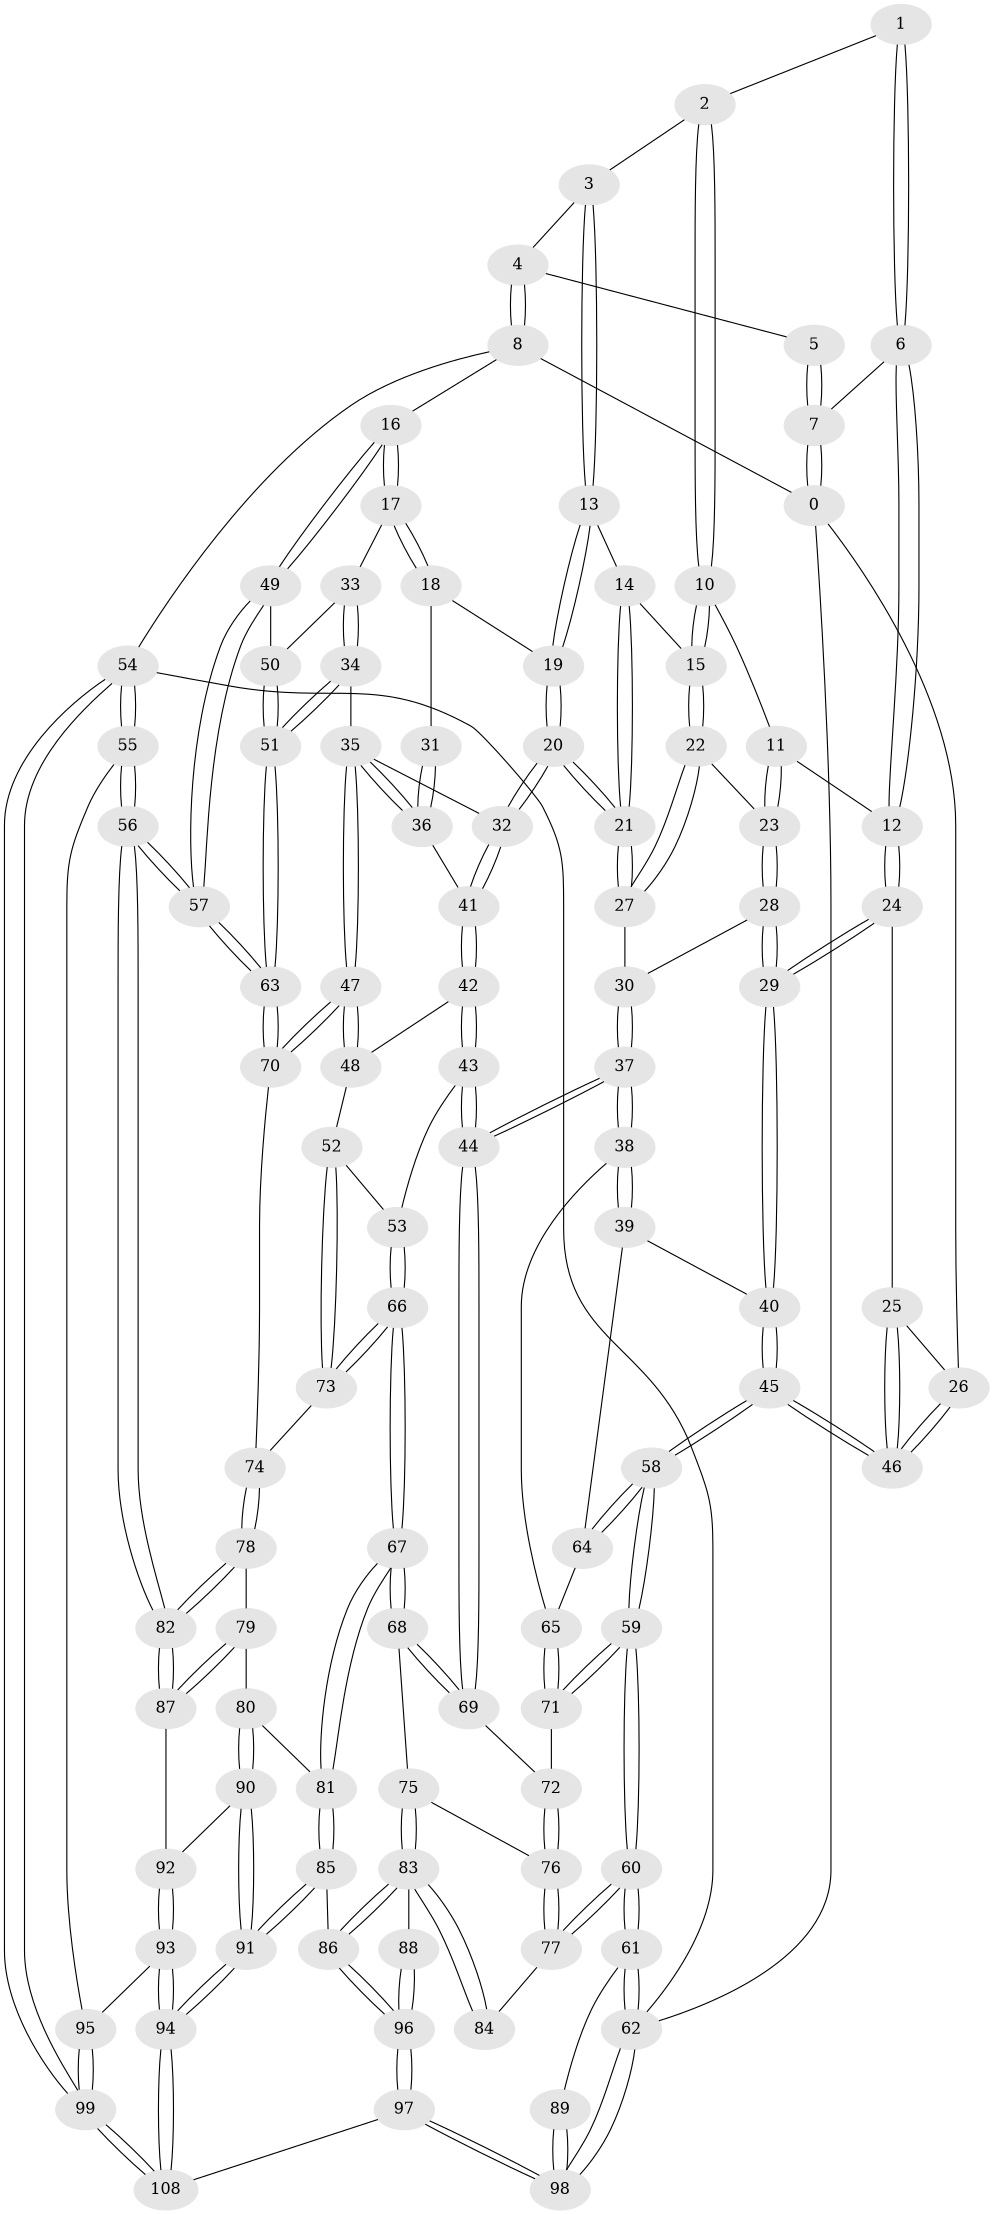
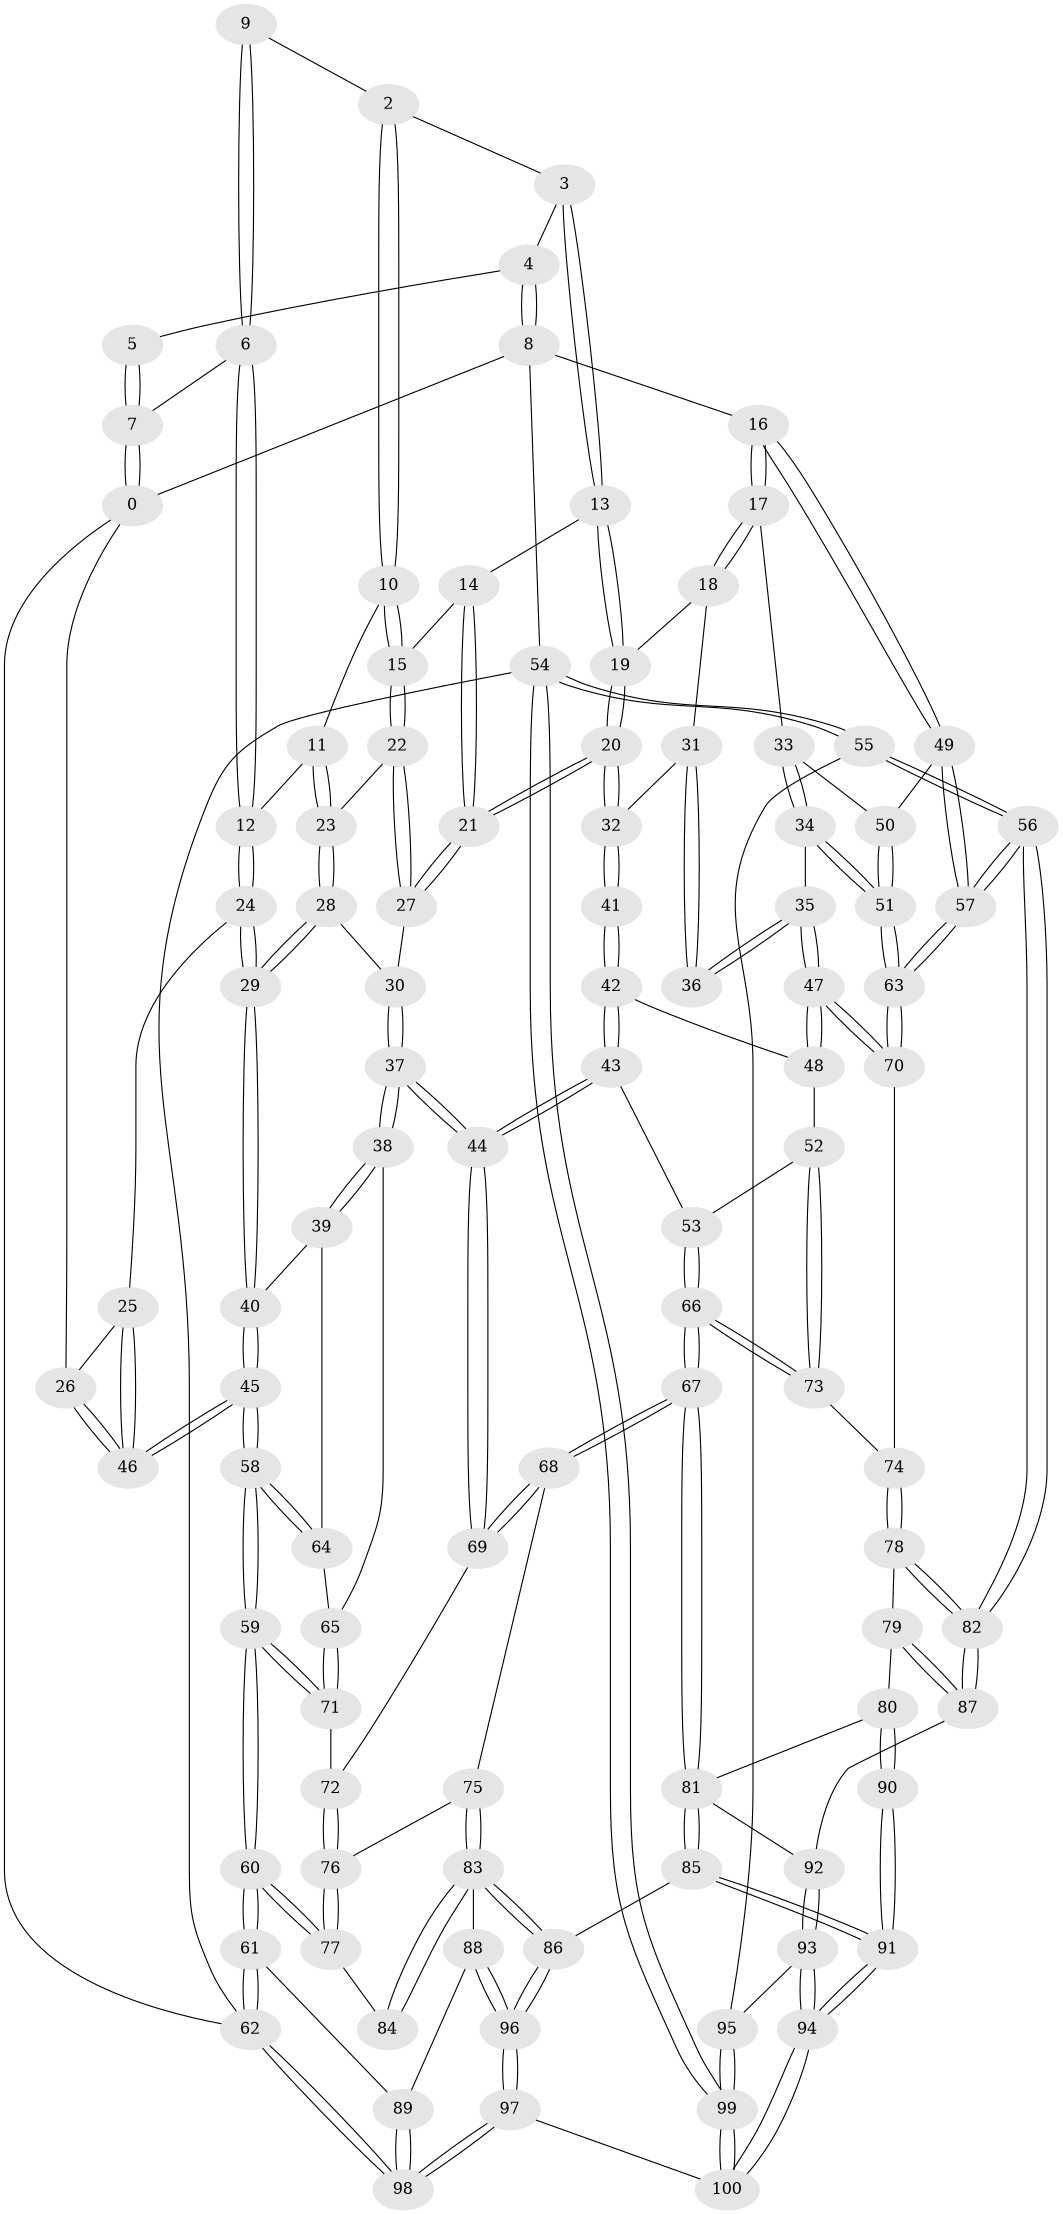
(901, 25) -> (246, 25)
(427, 786) -> (652, 786)
(445, 866) -> none
(206, 1829) -> (759, 1833)
none -> (438, 2030)
(166, 2190) -> (727, 2190)
